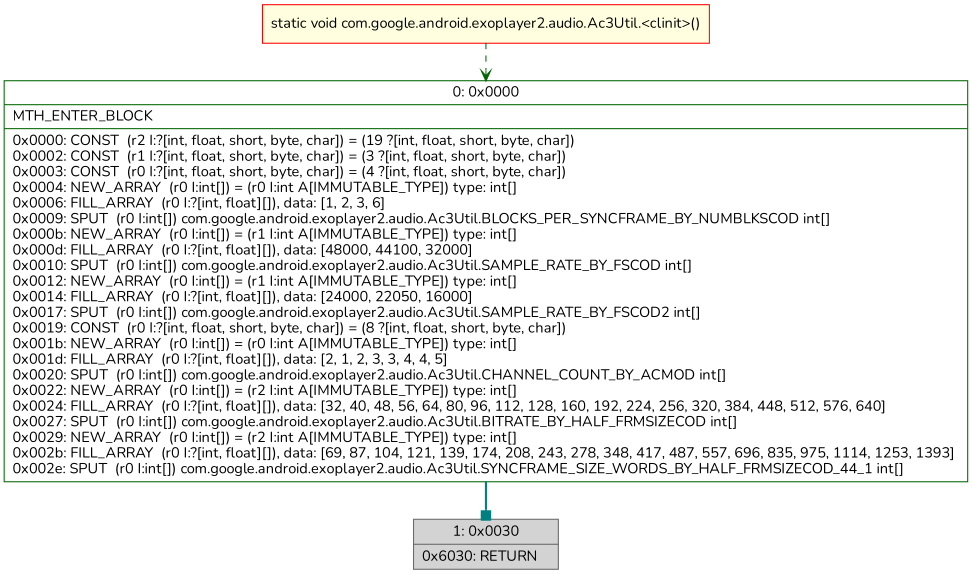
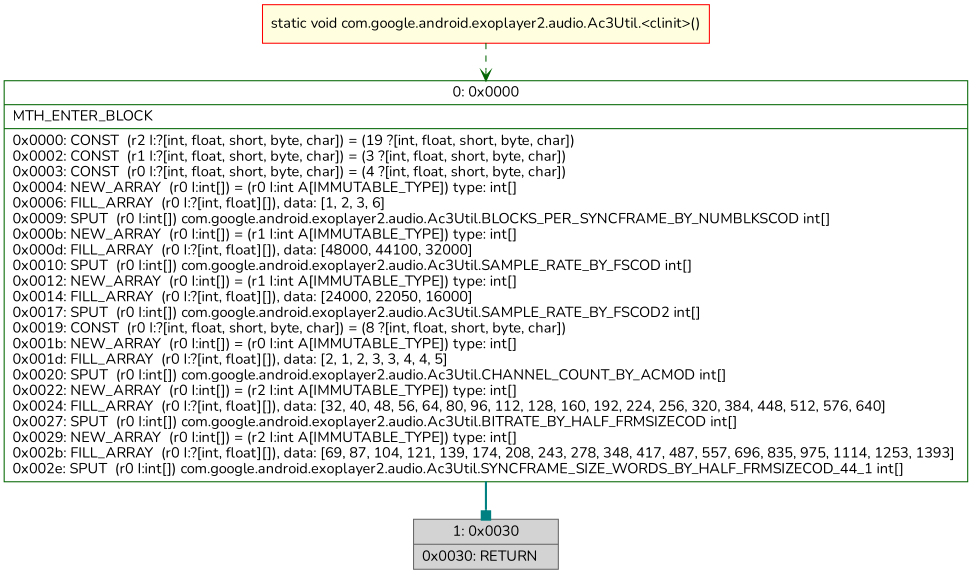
(486, 556) -> (486, 556)
